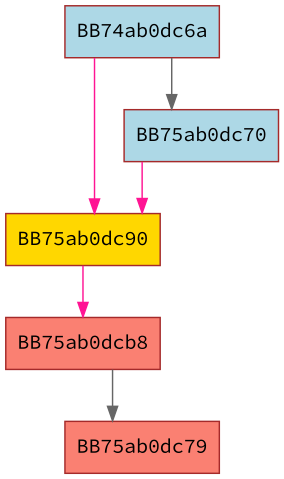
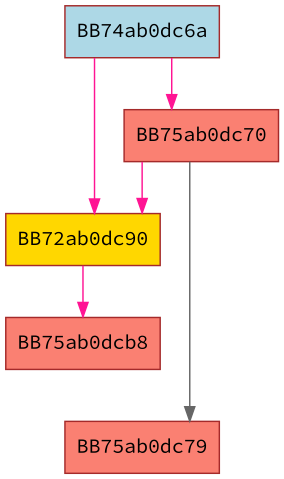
(172, 76) -> (172, 76)
(201, 136) -> (201, 136)
(83, 240) -> (83, 240)
(113, 388) -> (190, 284)
